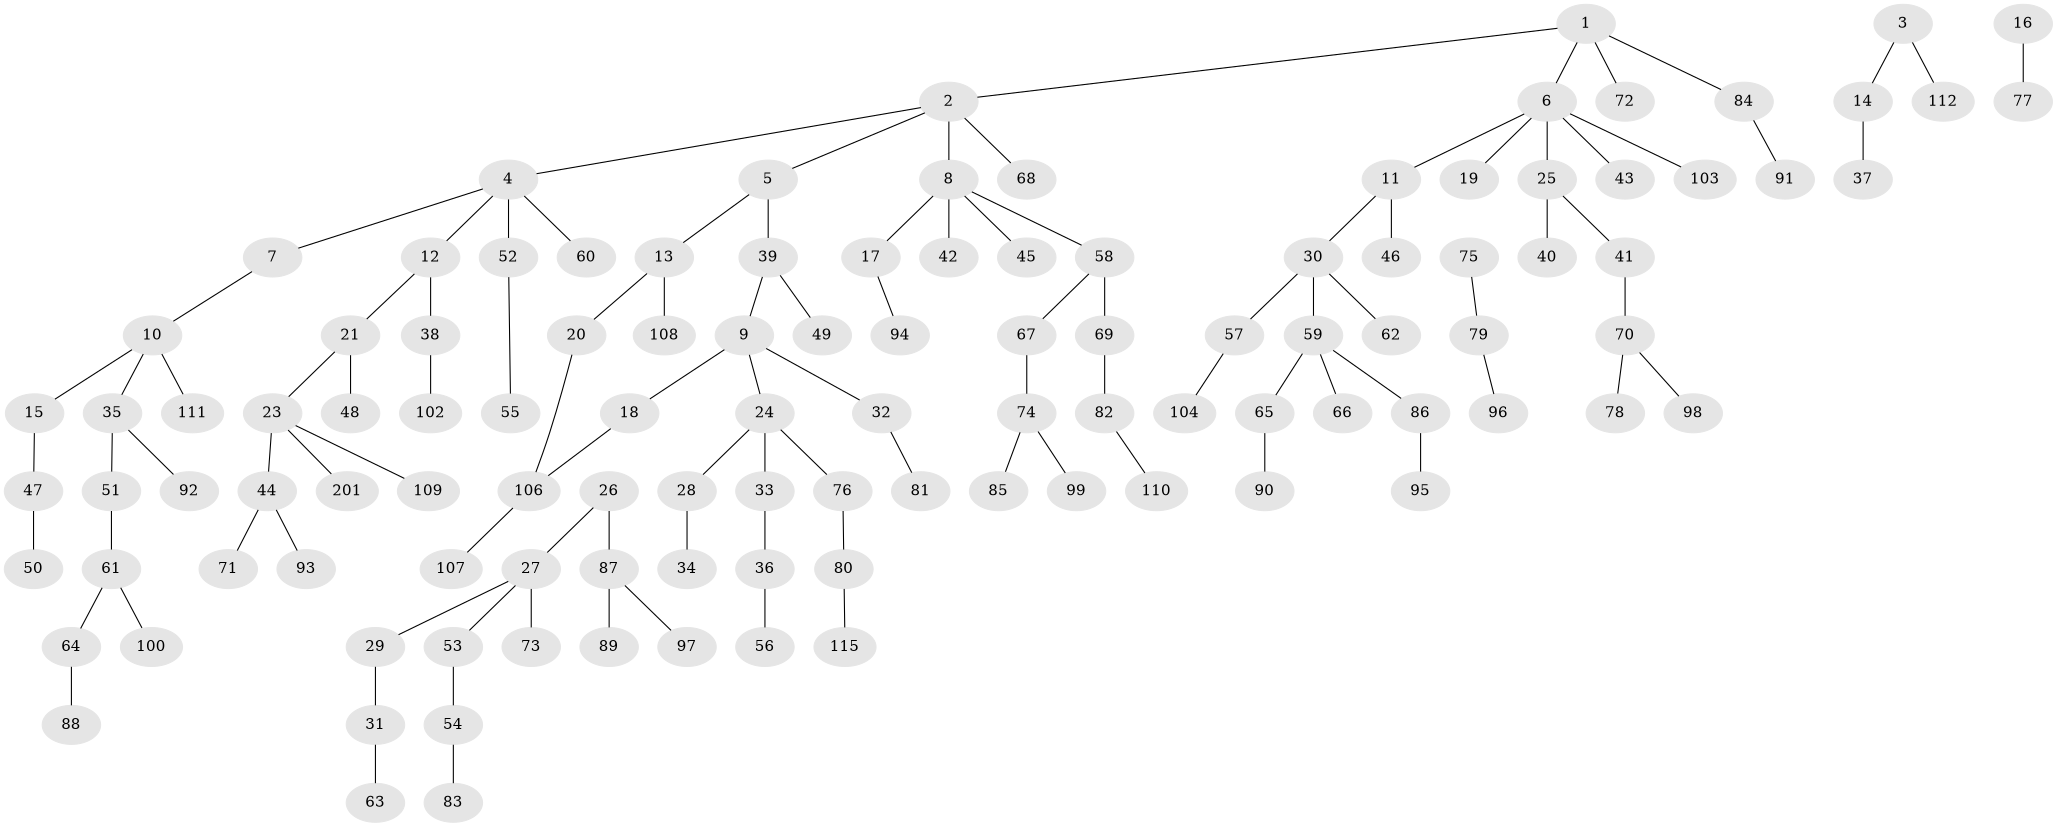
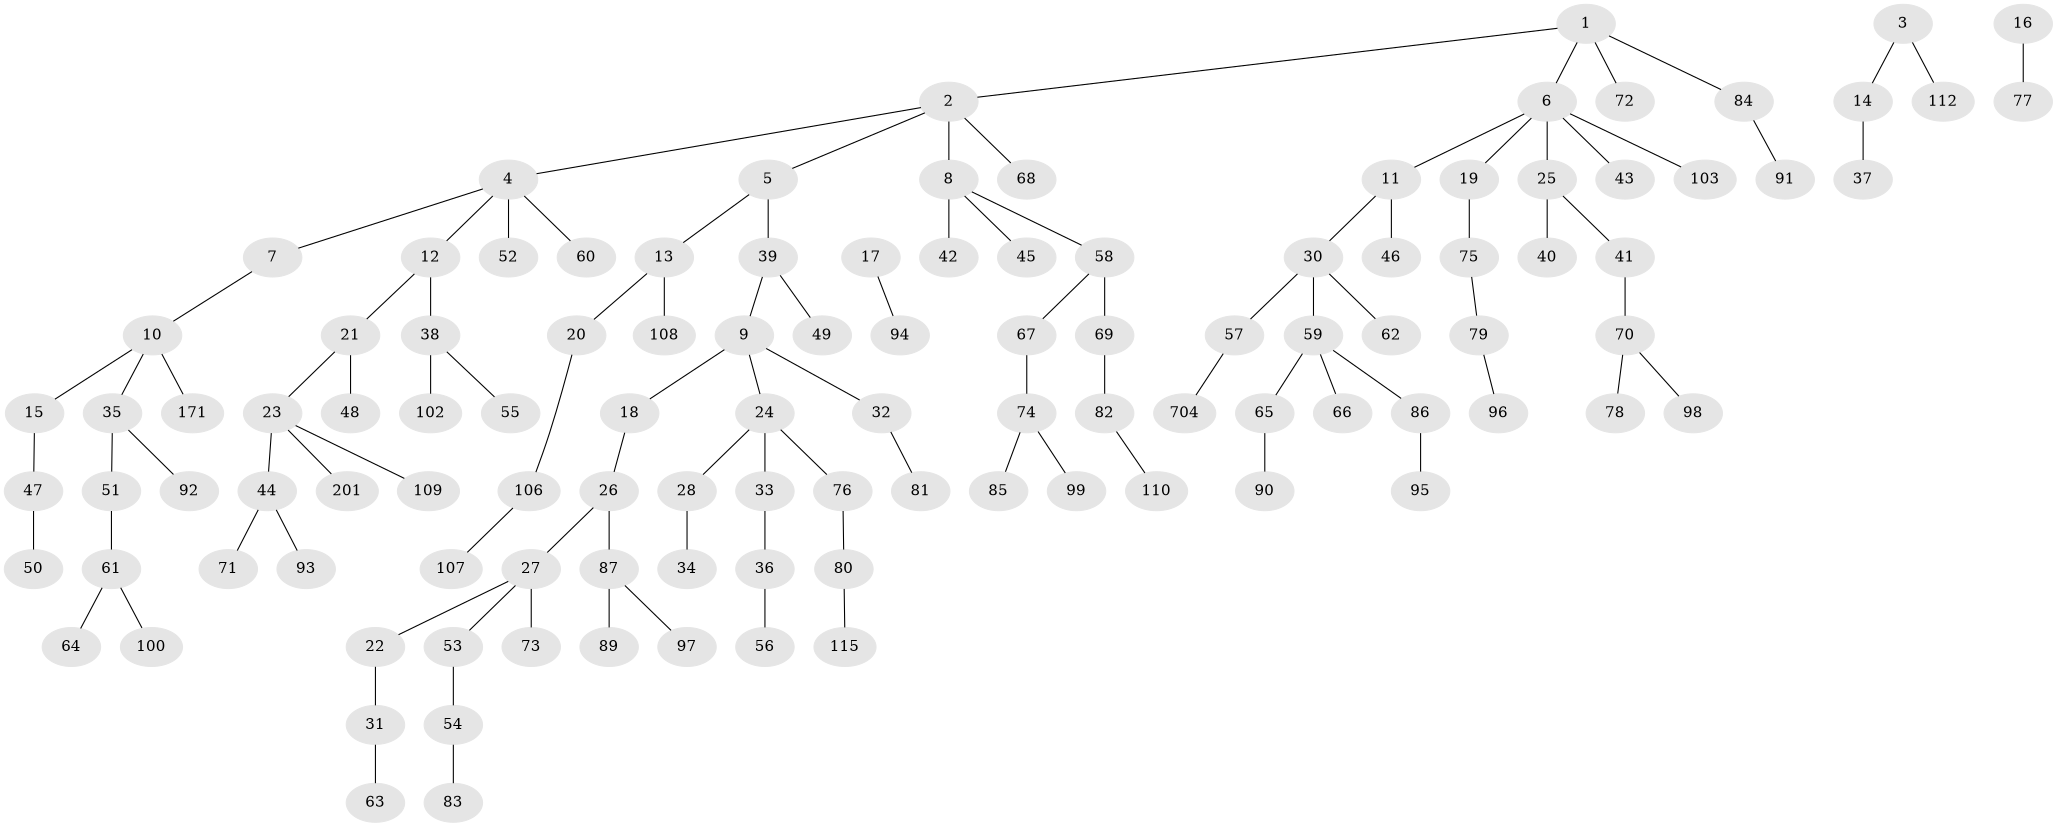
(910, 218) -> none
none -> (1469, 219)
(510, 335) -> (471, 374)
(193, 413) -> (193, 413)
(1185, 413) -> (1185, 413)
(580, 452) -> (619, 452)
(375, 647) -> (375, 647)
(71, 725) -> none
